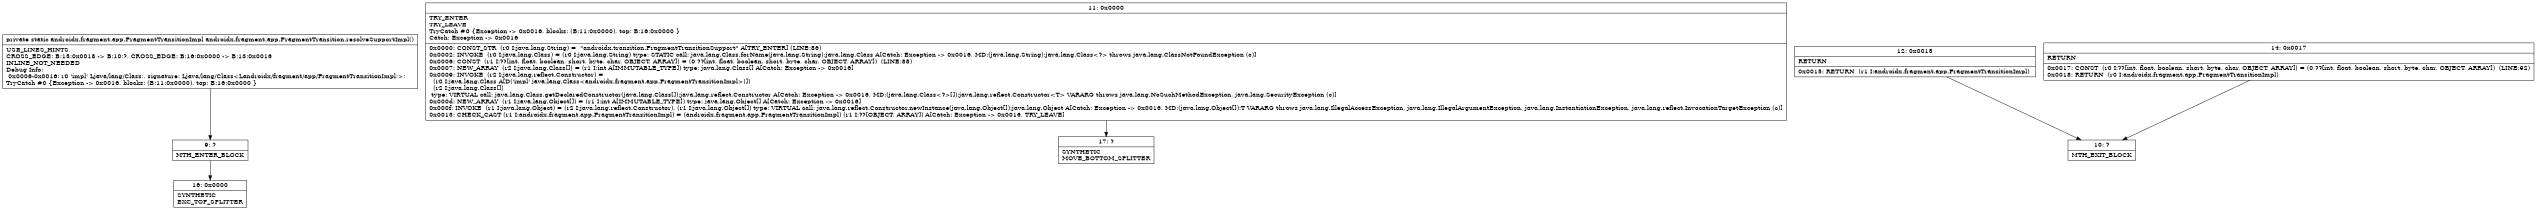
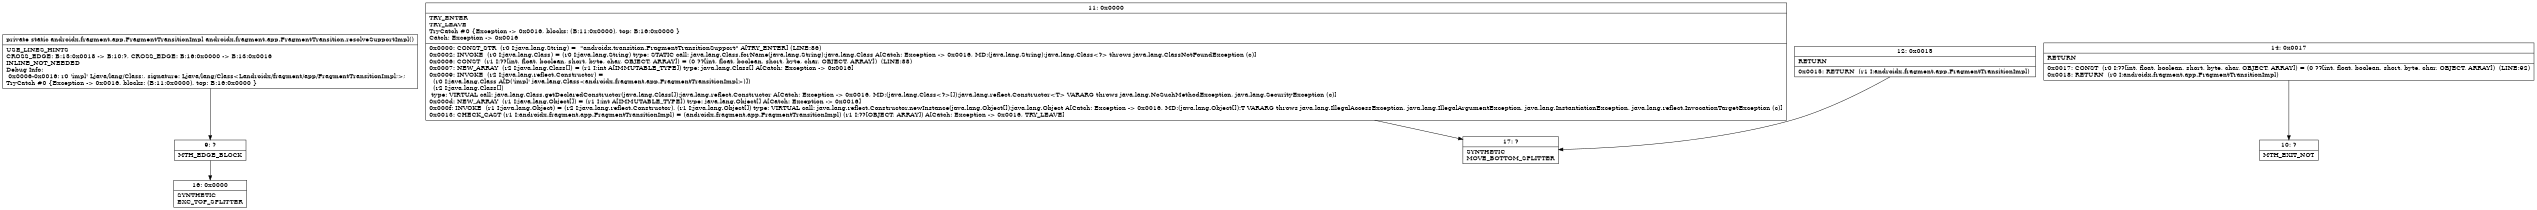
(2012, 107) -> (1731, 134)
(210, 155) -> (210, 155)
(2102, 155) -> (2289, 155)
